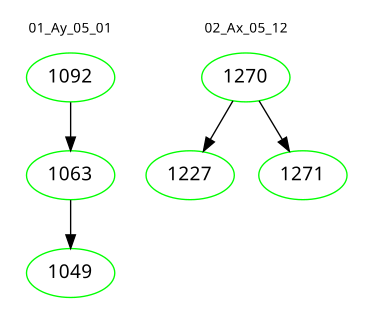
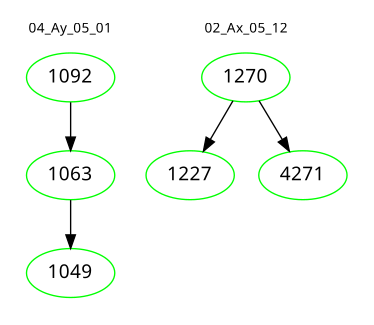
(71, 29) -> (71, 29)
(303, 175) -> (303, 175)
